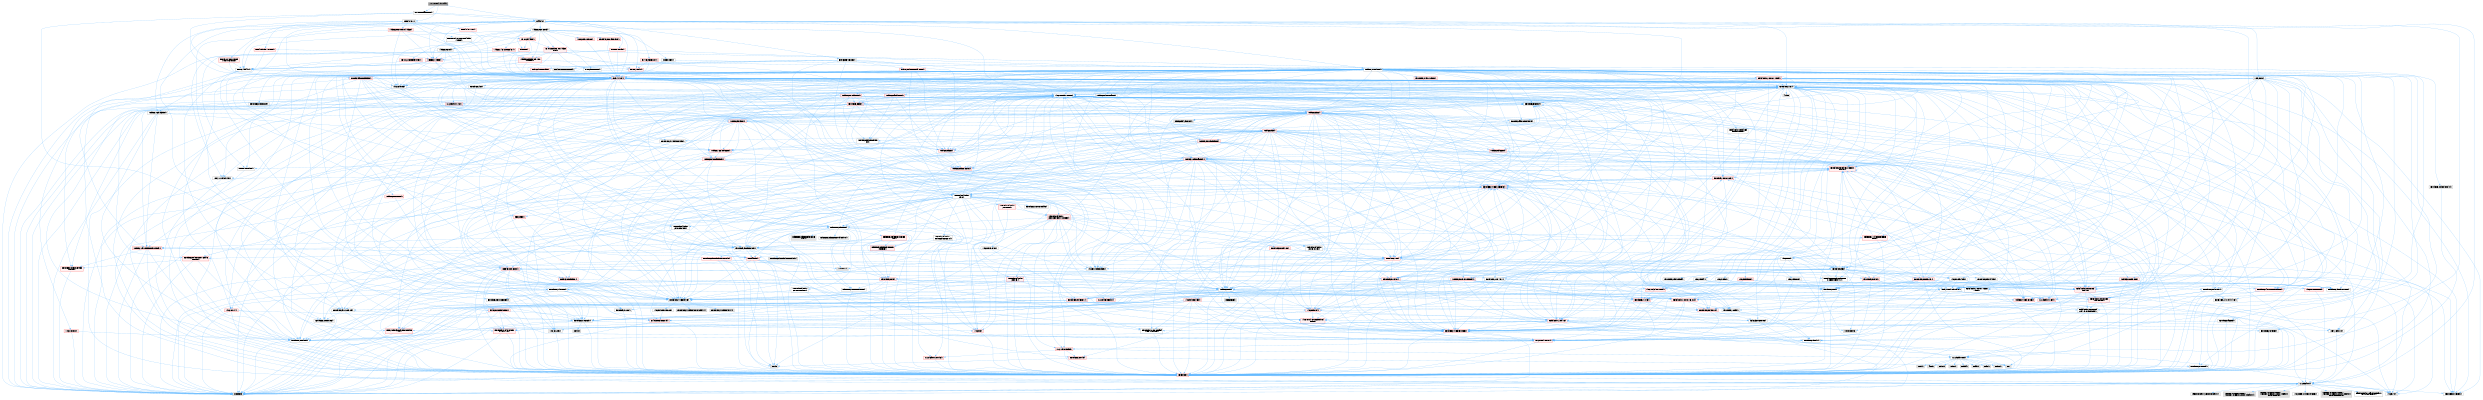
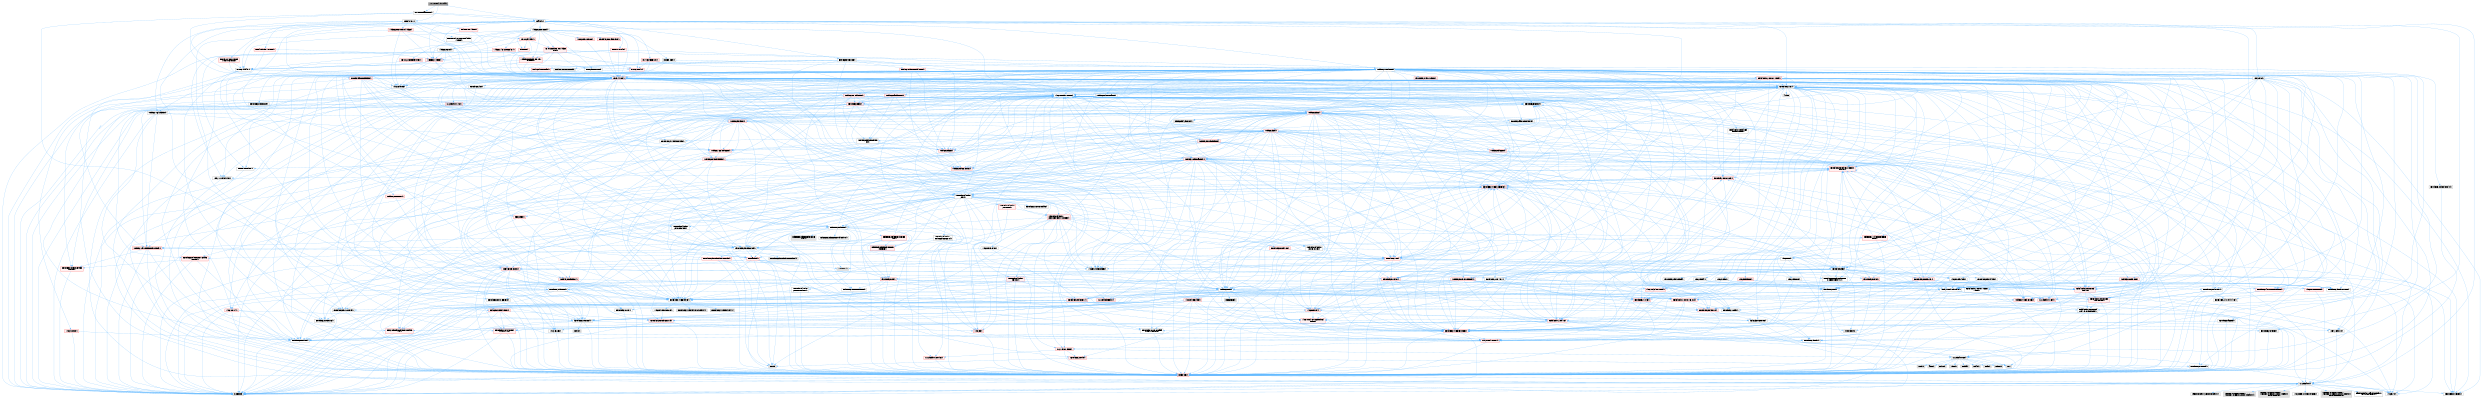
(468, 30) -> (469, 30)
(660, 321) -> (661, 321)
